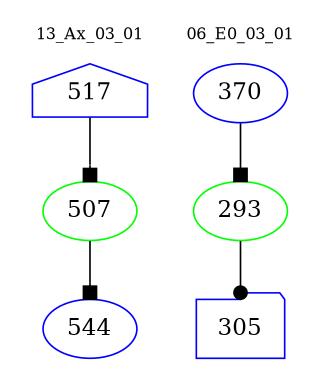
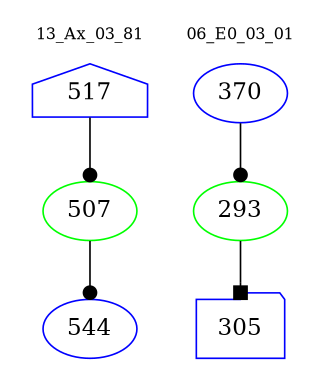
(90, 35) -> (90, 35)
(90, 141) -> (90, 143)
(241, 144) -> (241, 146)
(90, 262) -> (90, 264)
(241, 264) -> (241, 262)
